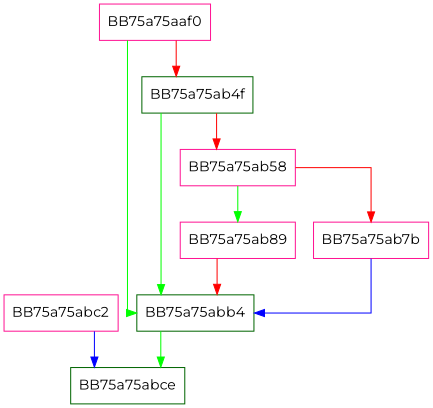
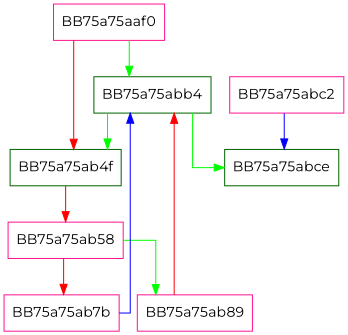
(161, 199) -> (108, 126)
